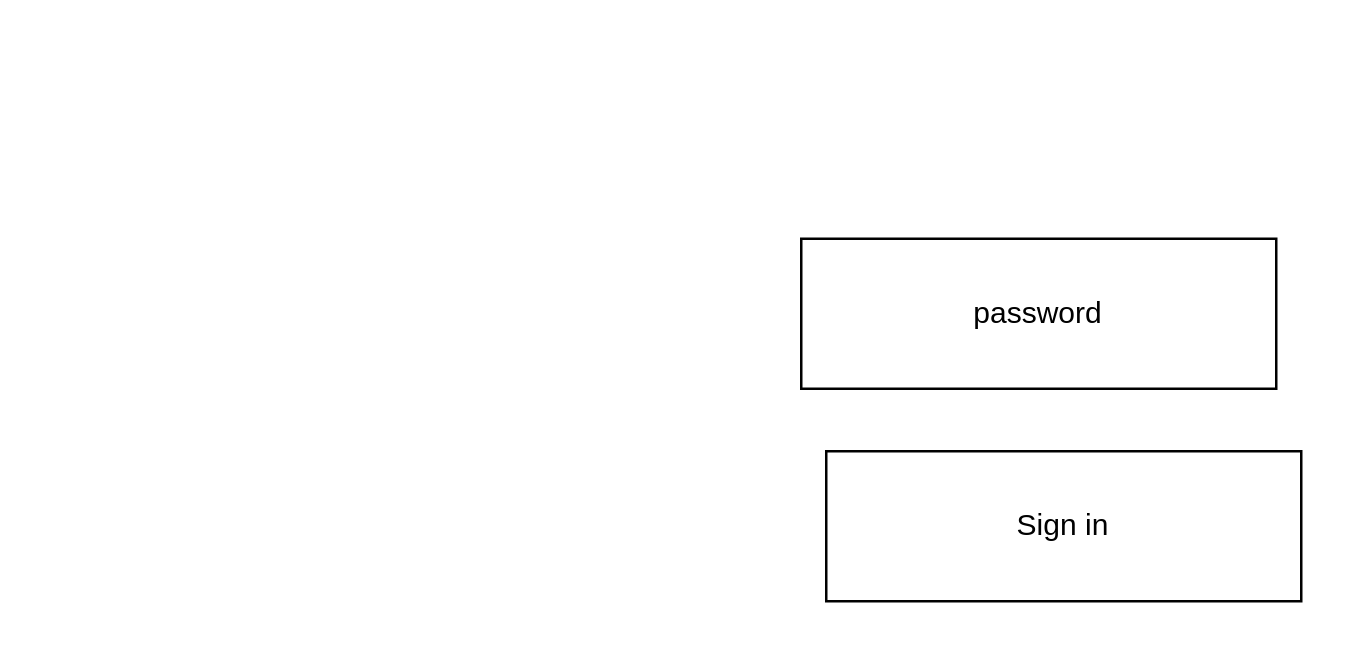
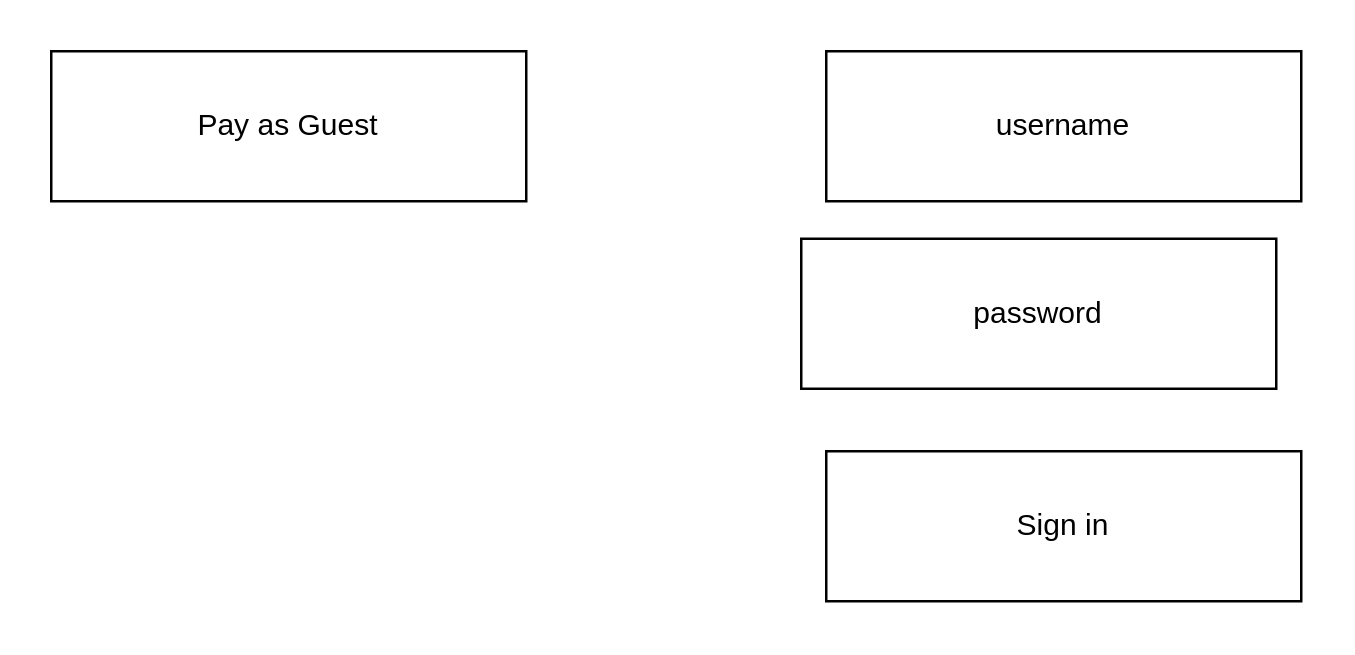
none -> (289, 126)
none -> (1064, 126)
